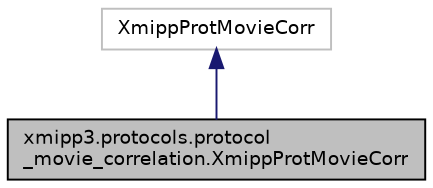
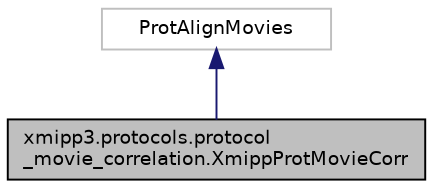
(216, 29) -> (216, 29)
